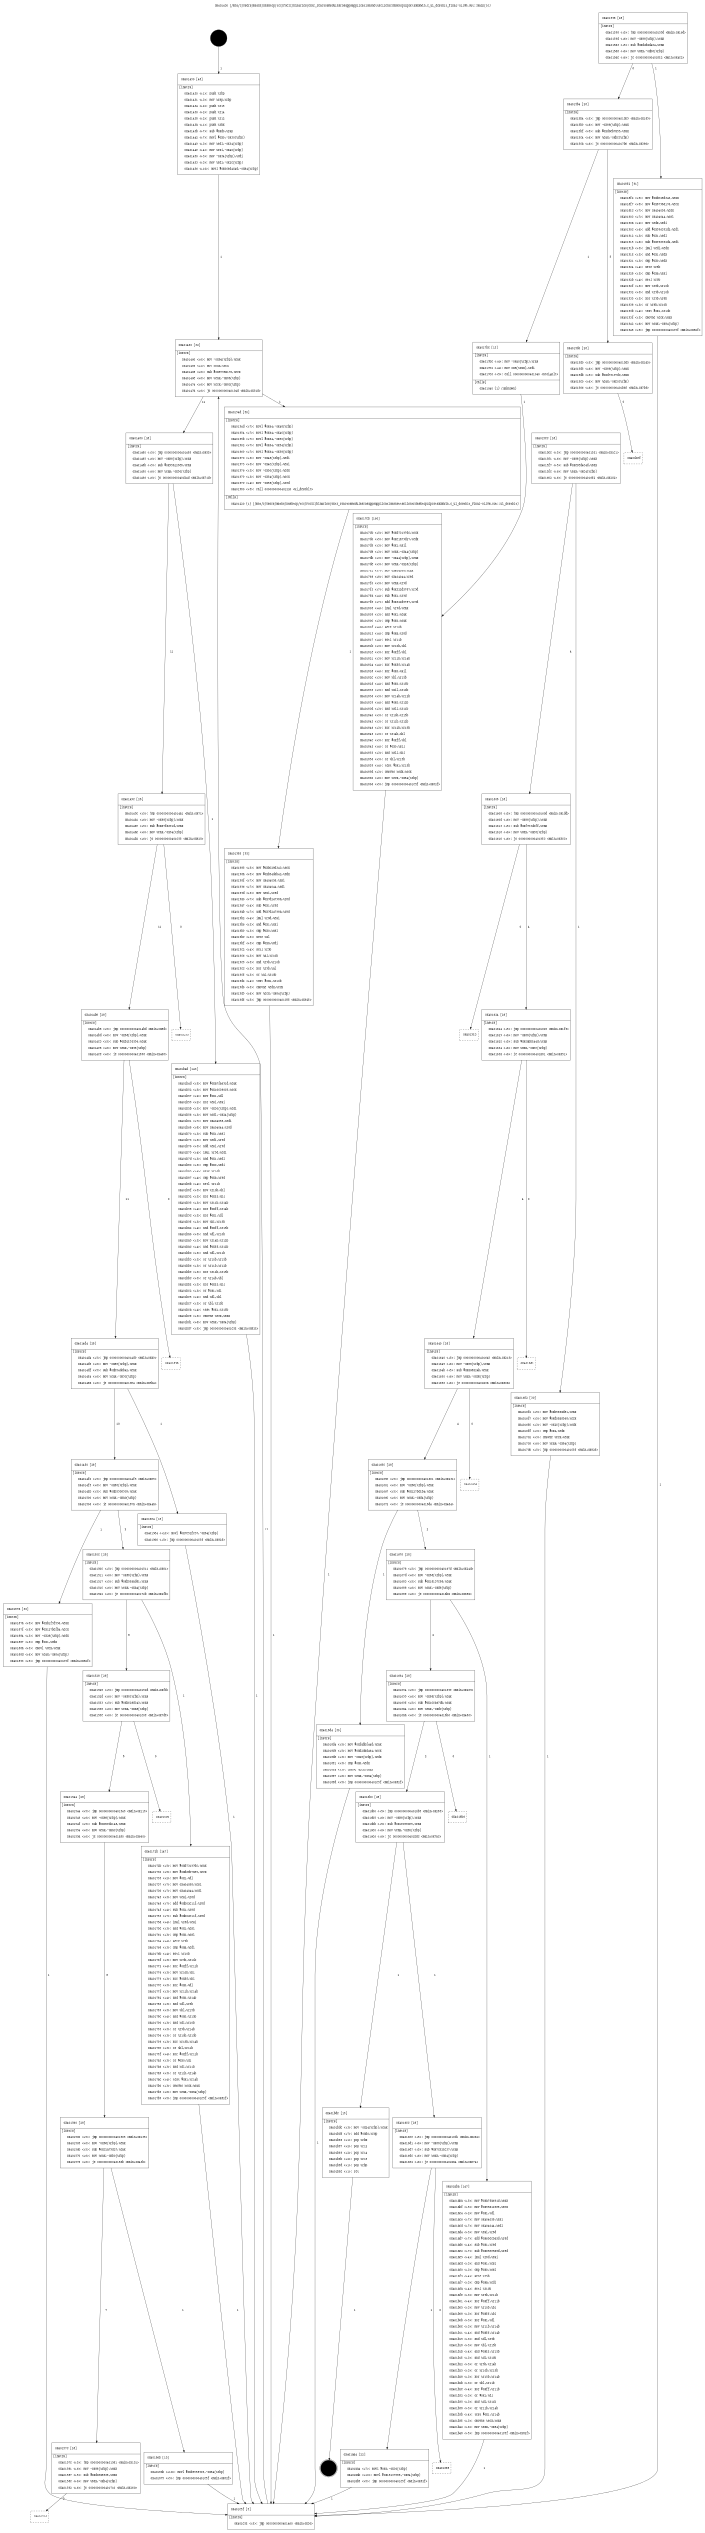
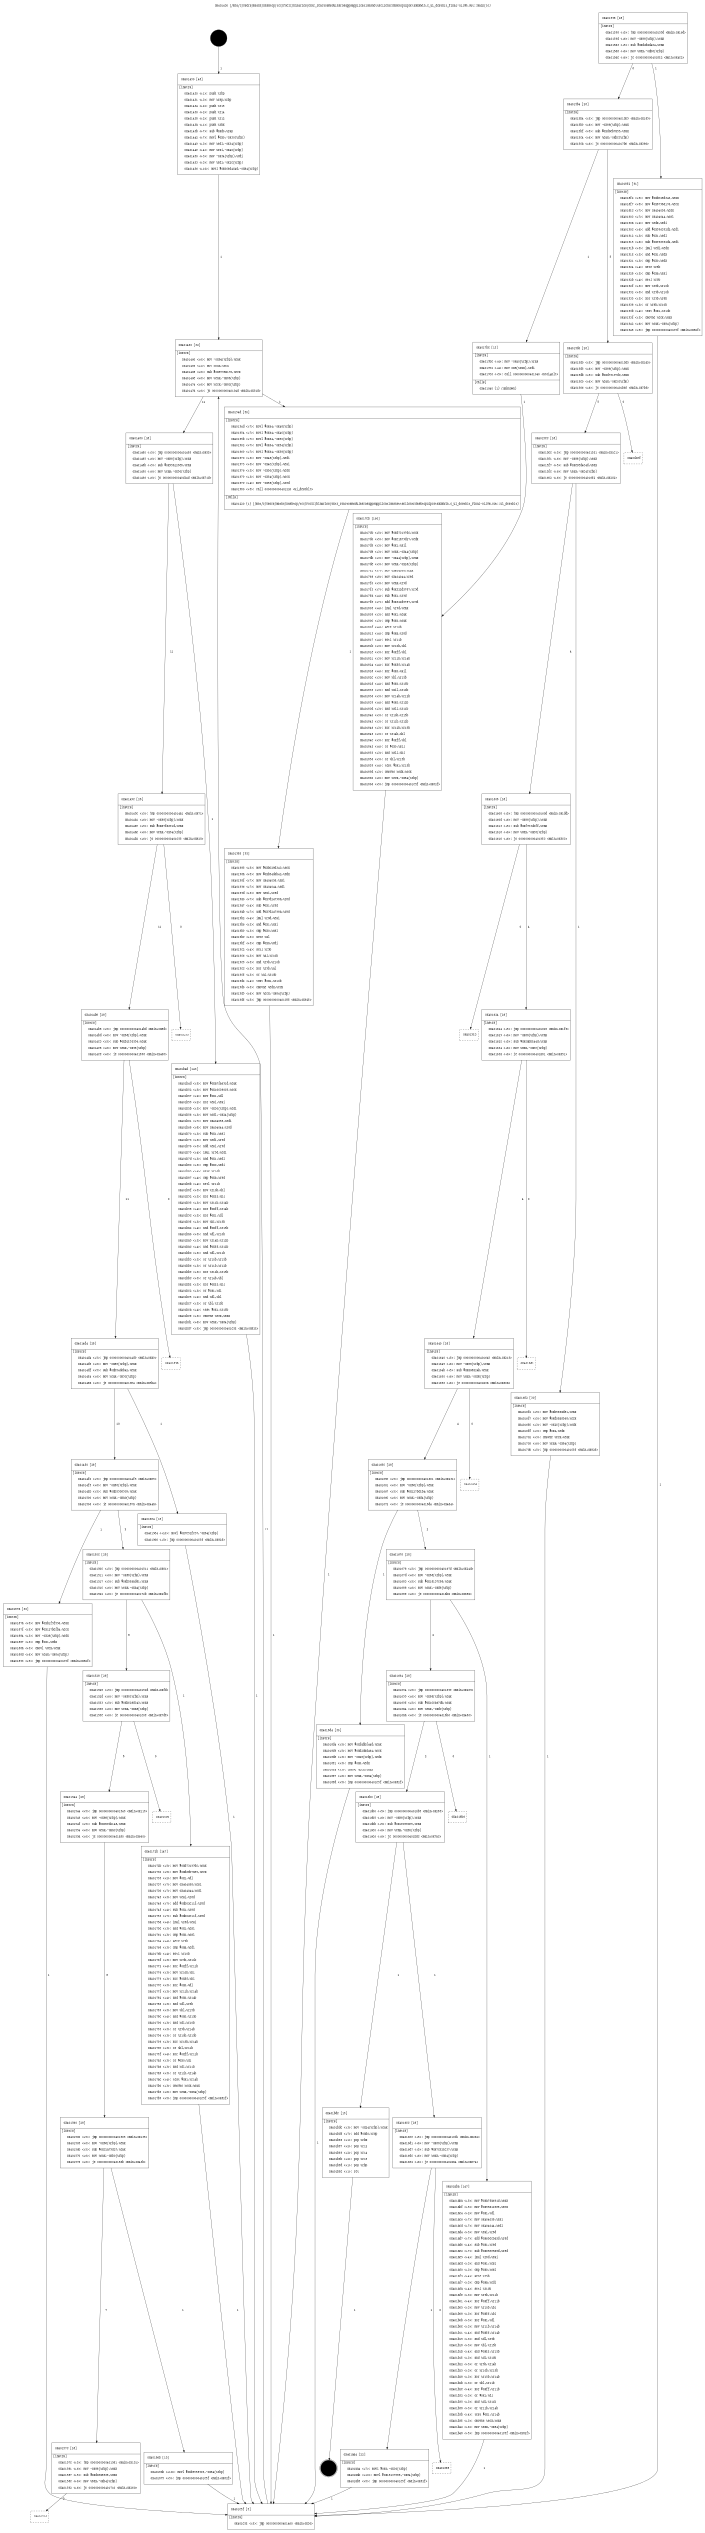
none -> (592, 412)
